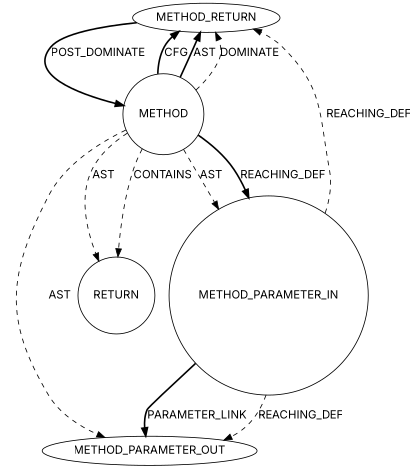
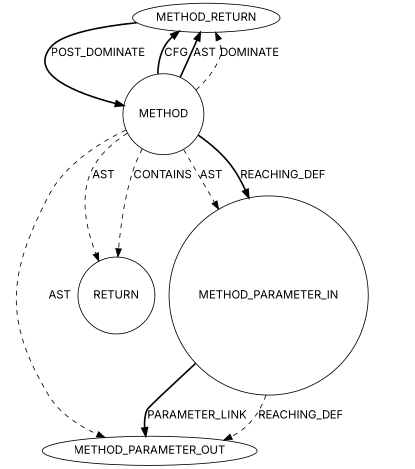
(320, 112) -> none
